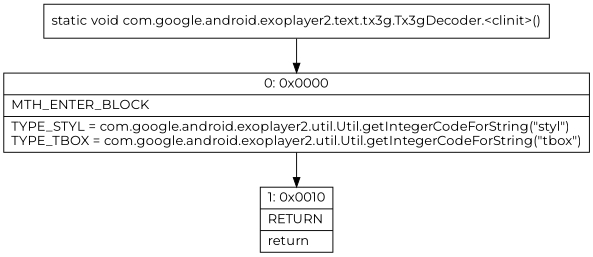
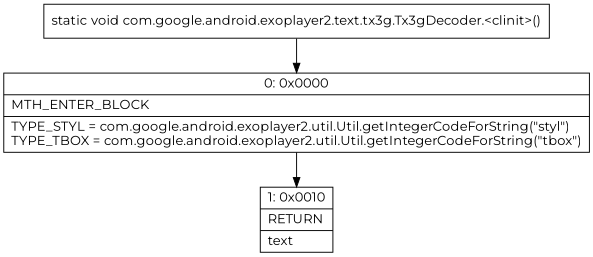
(289, 241) -> (281, 241)
